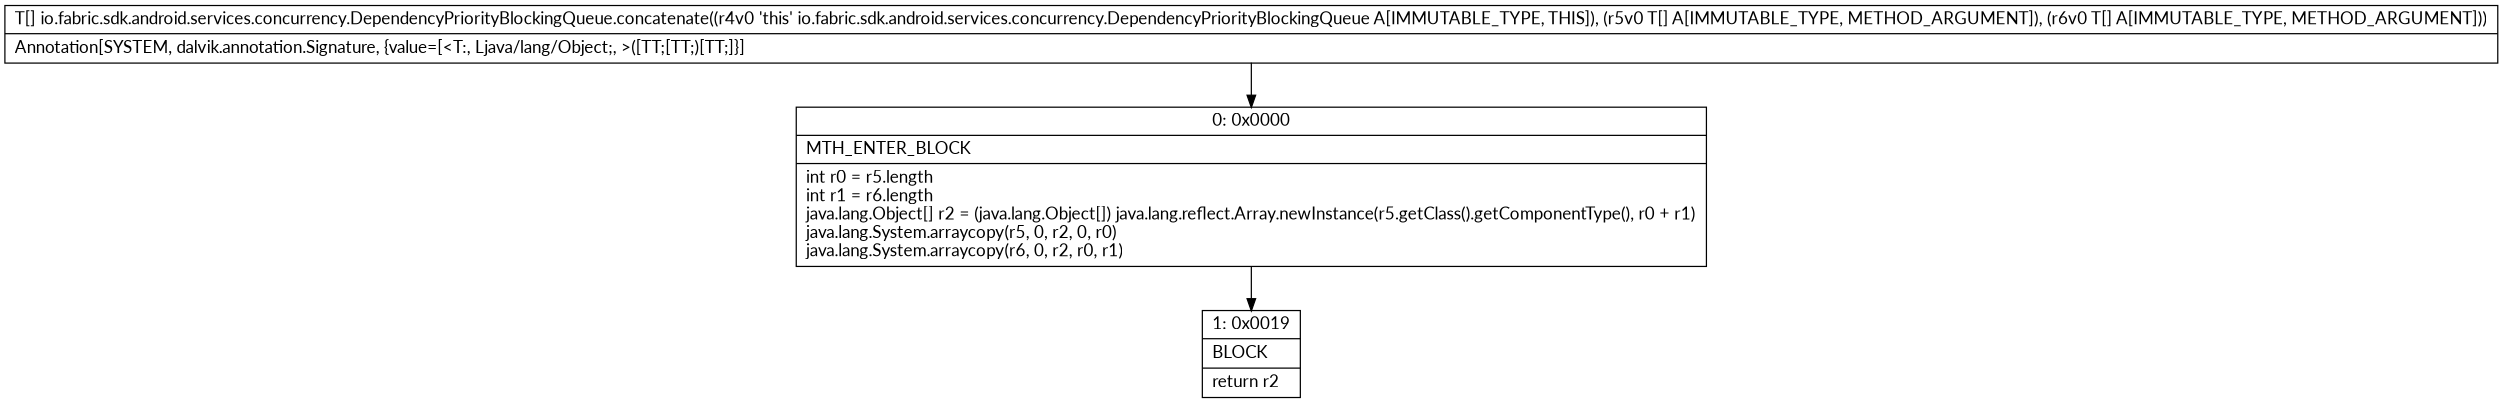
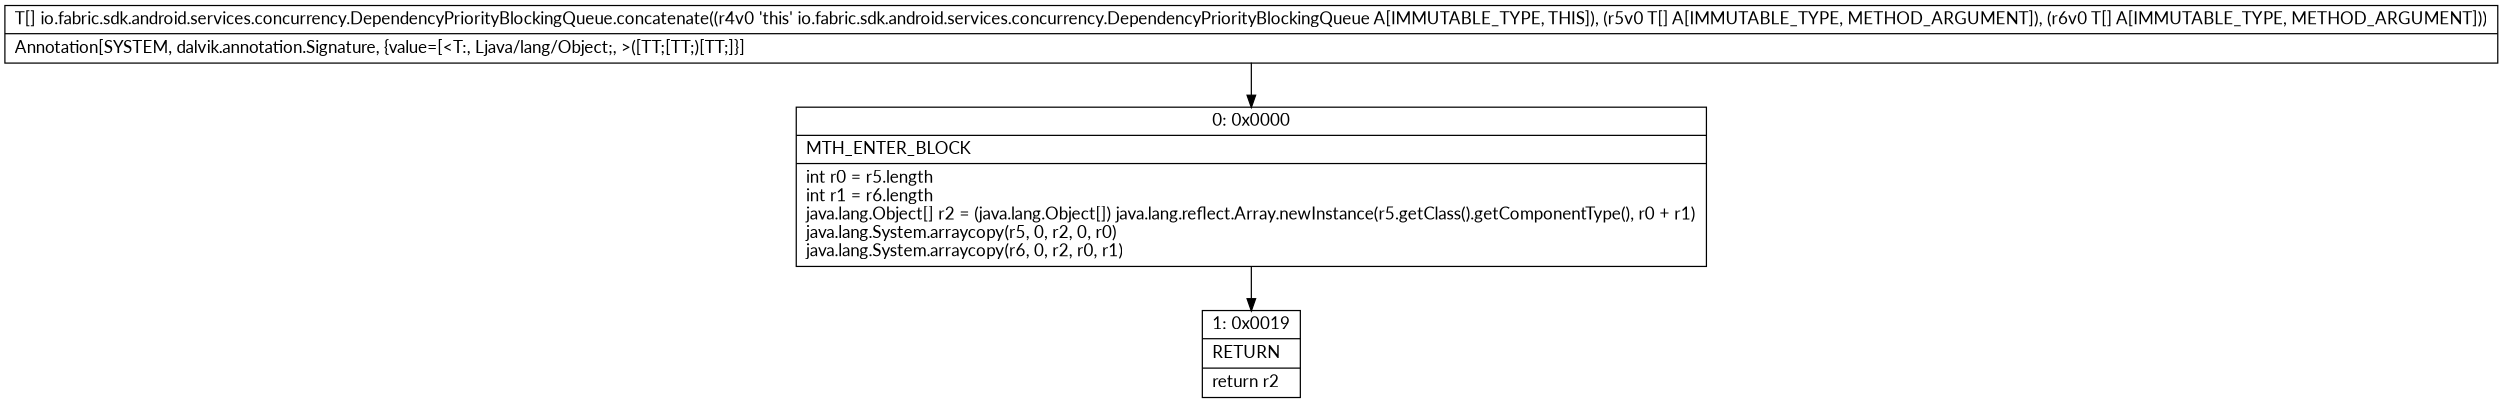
(1240, 353) -> (1246, 353)
